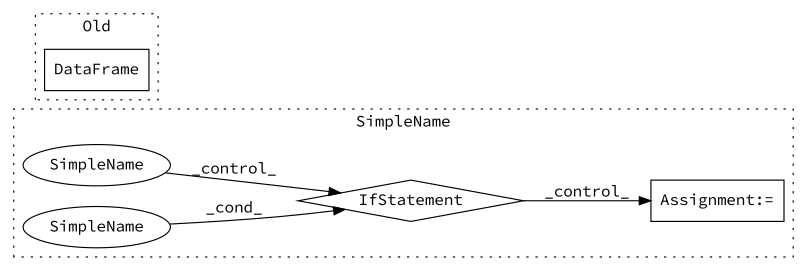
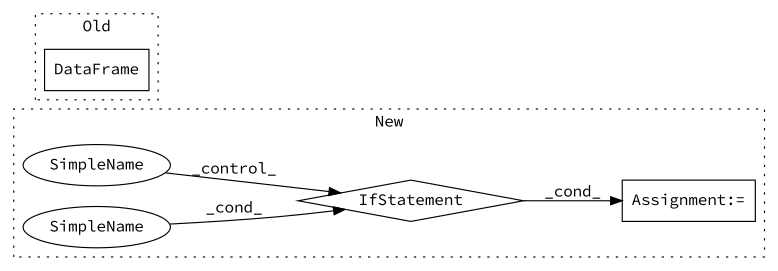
(403, 122) -> (389, 122)
(587, 192) -> (573, 192)
